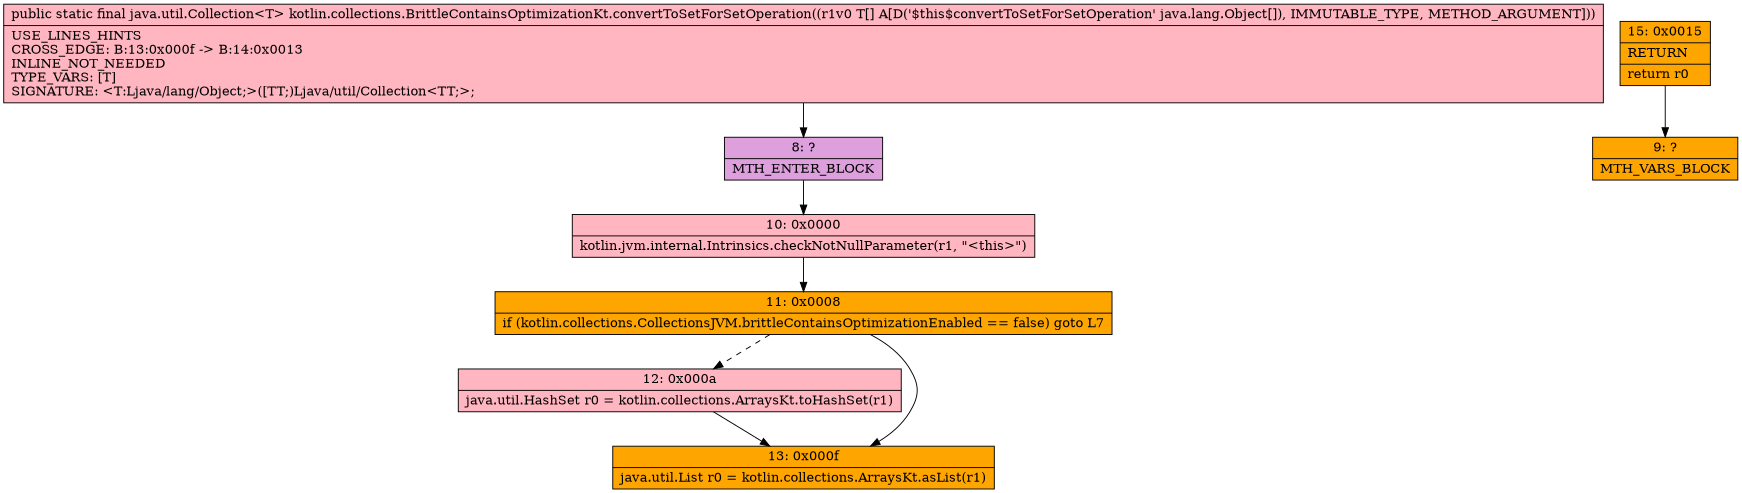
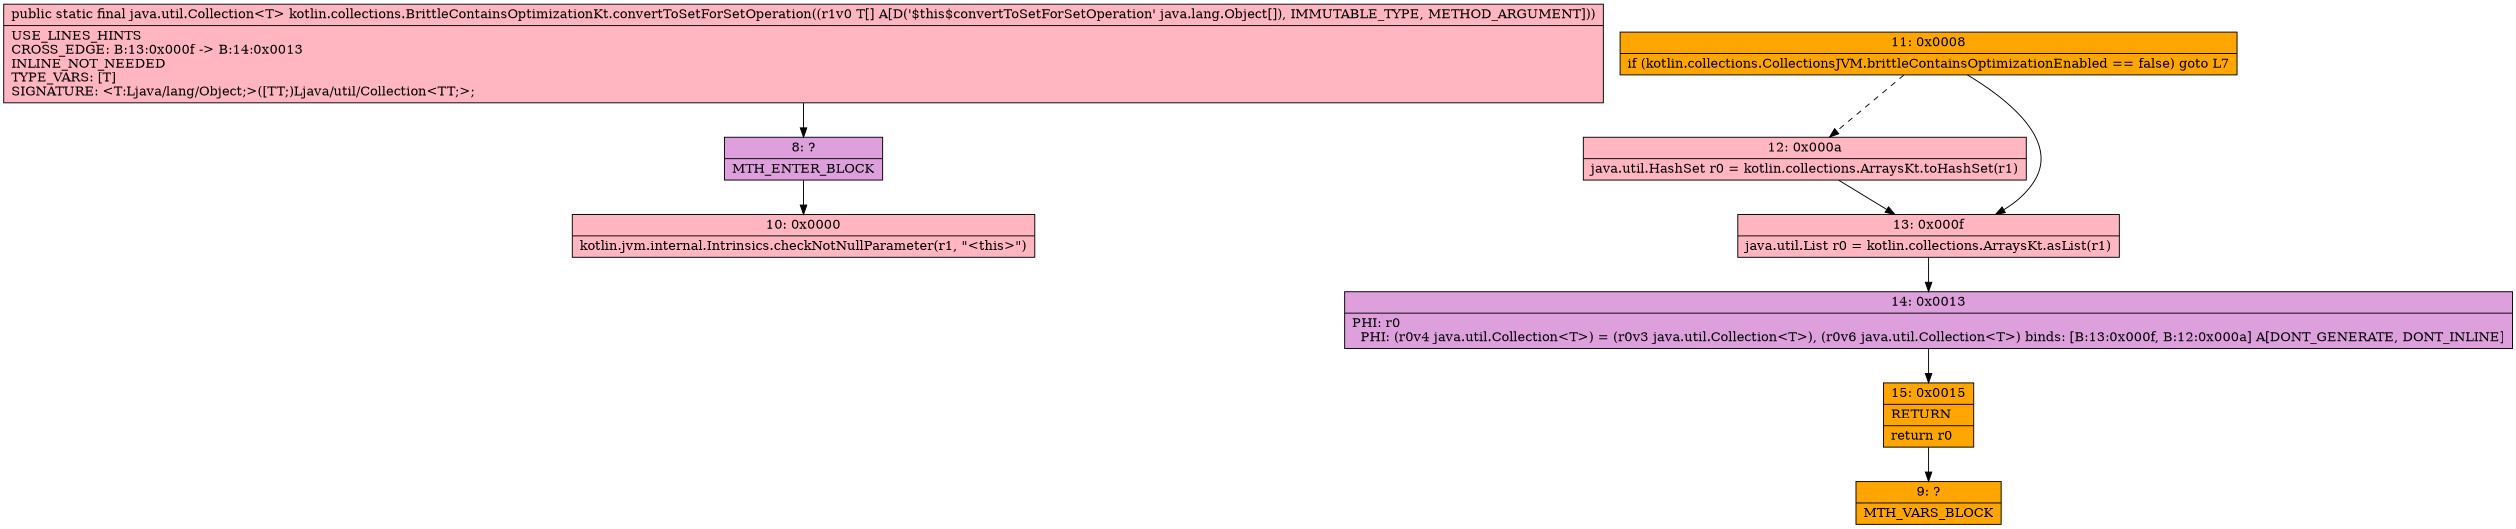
(804, 270) -> none
none -> (1929, 320)
(804, 468) -> (1929, 236)
